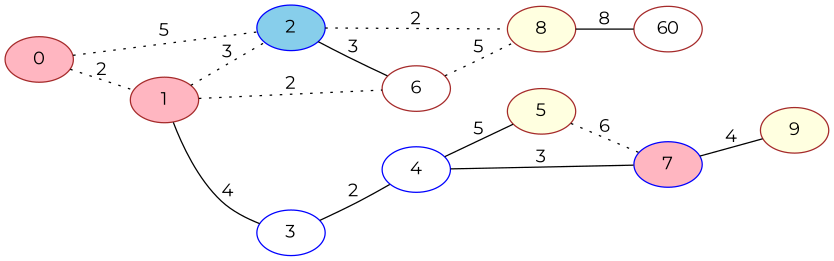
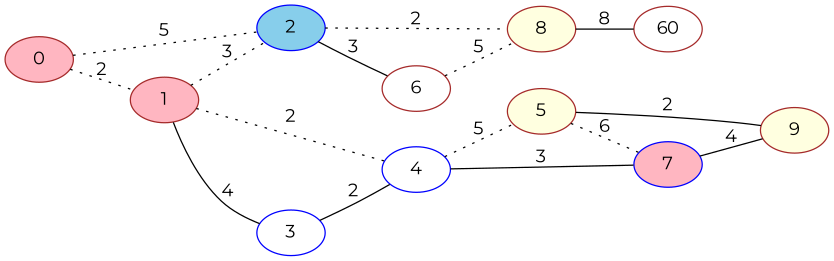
(291, 94) -> (290, 135)
none -> (669, 117)
(479, 140) -> (479, 140)
